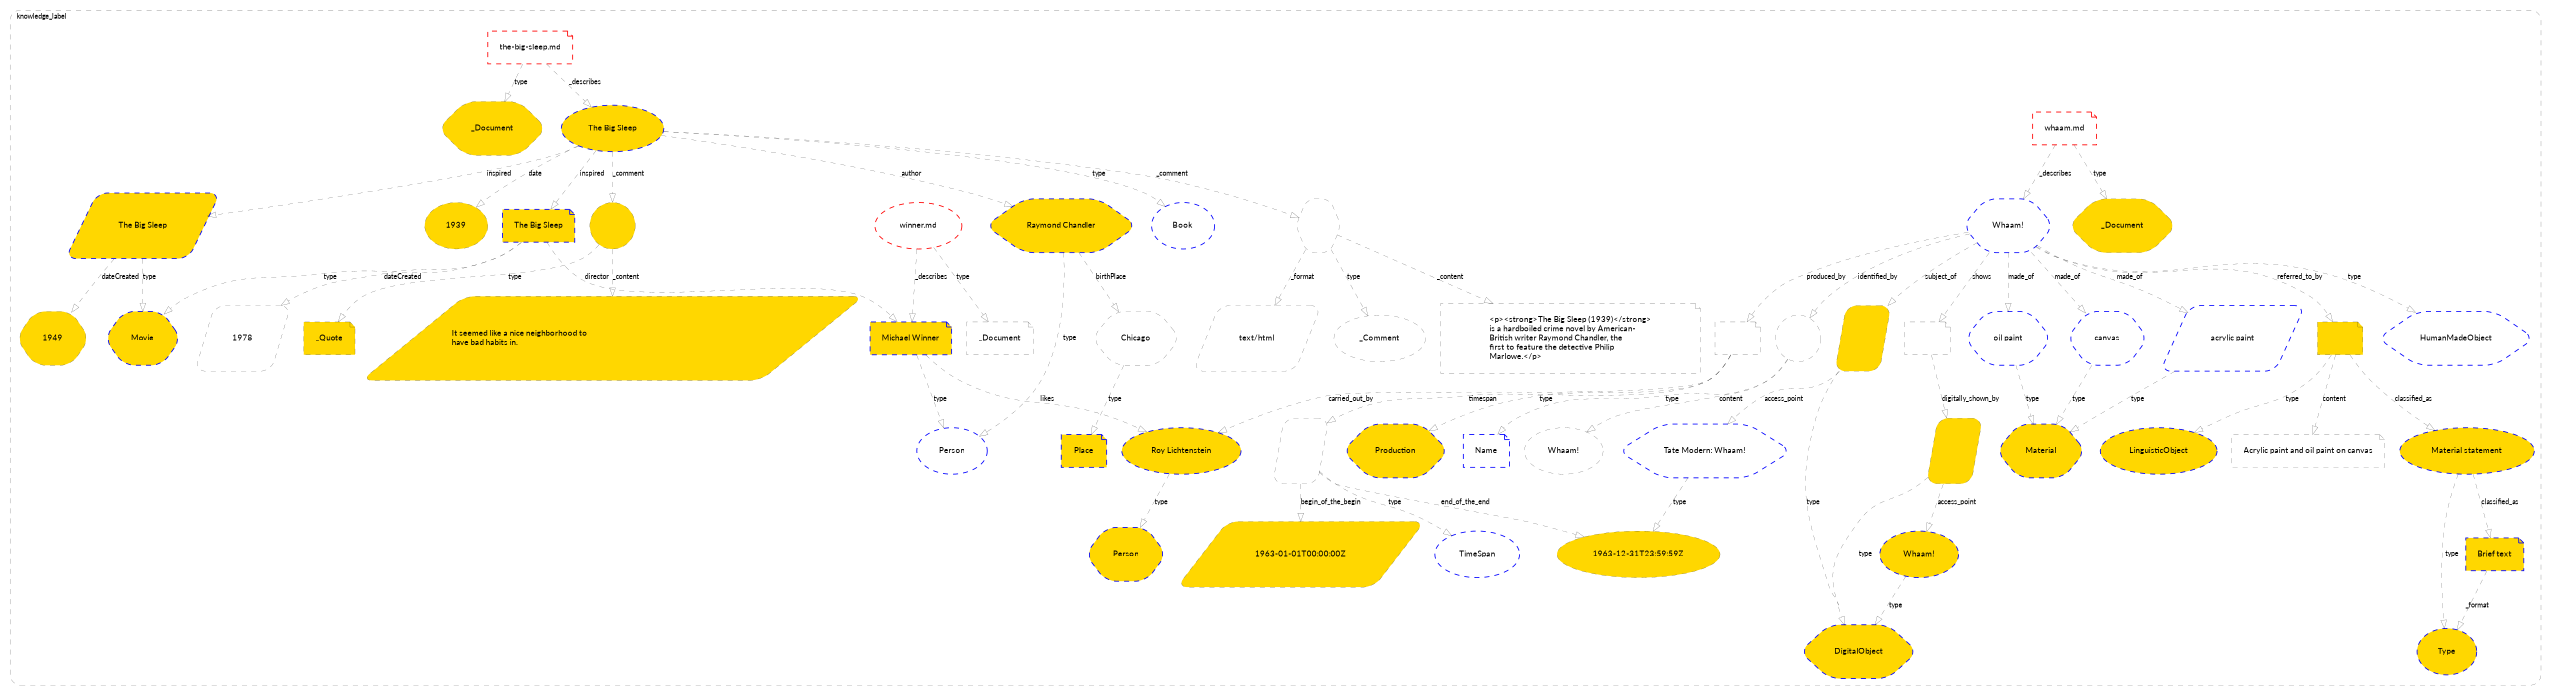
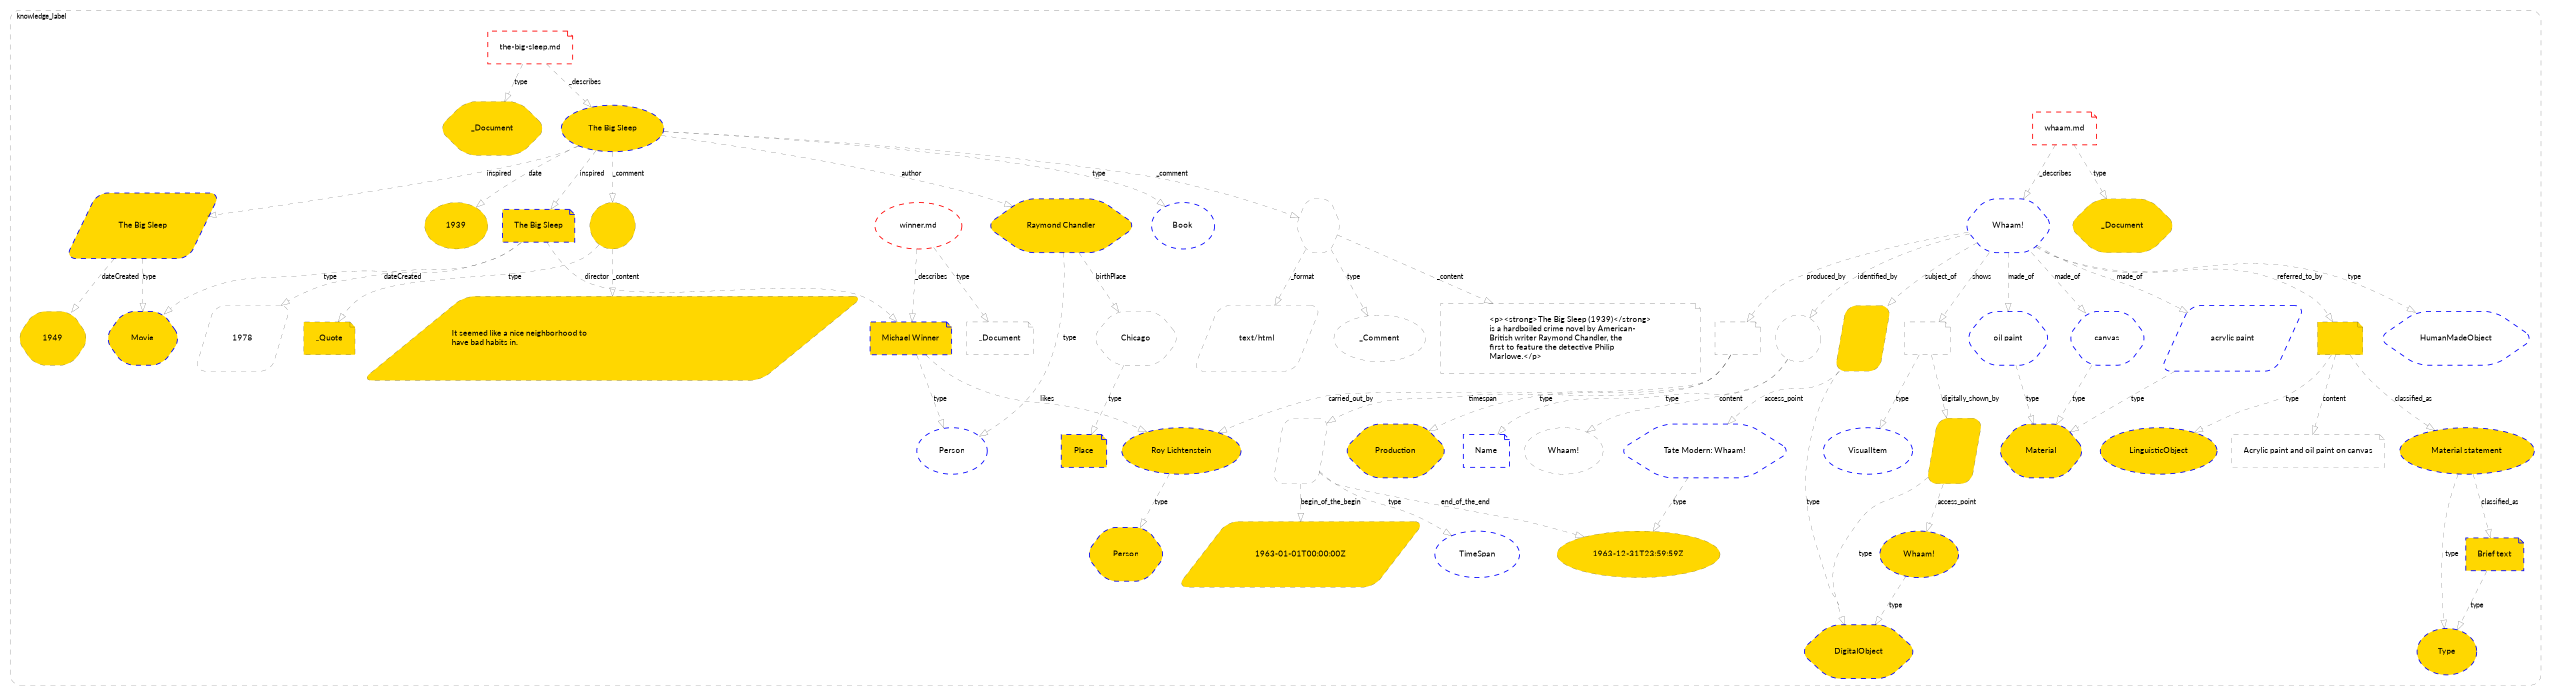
none -> (1868, 451)
(2477, 606) -> (2477, 606)
